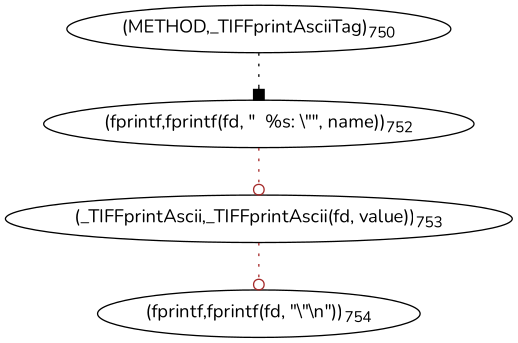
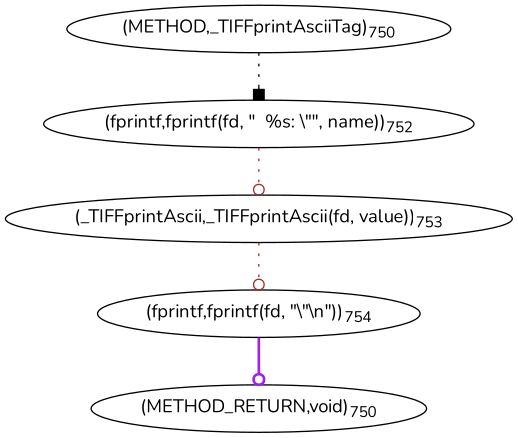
none -> (259, 409)
